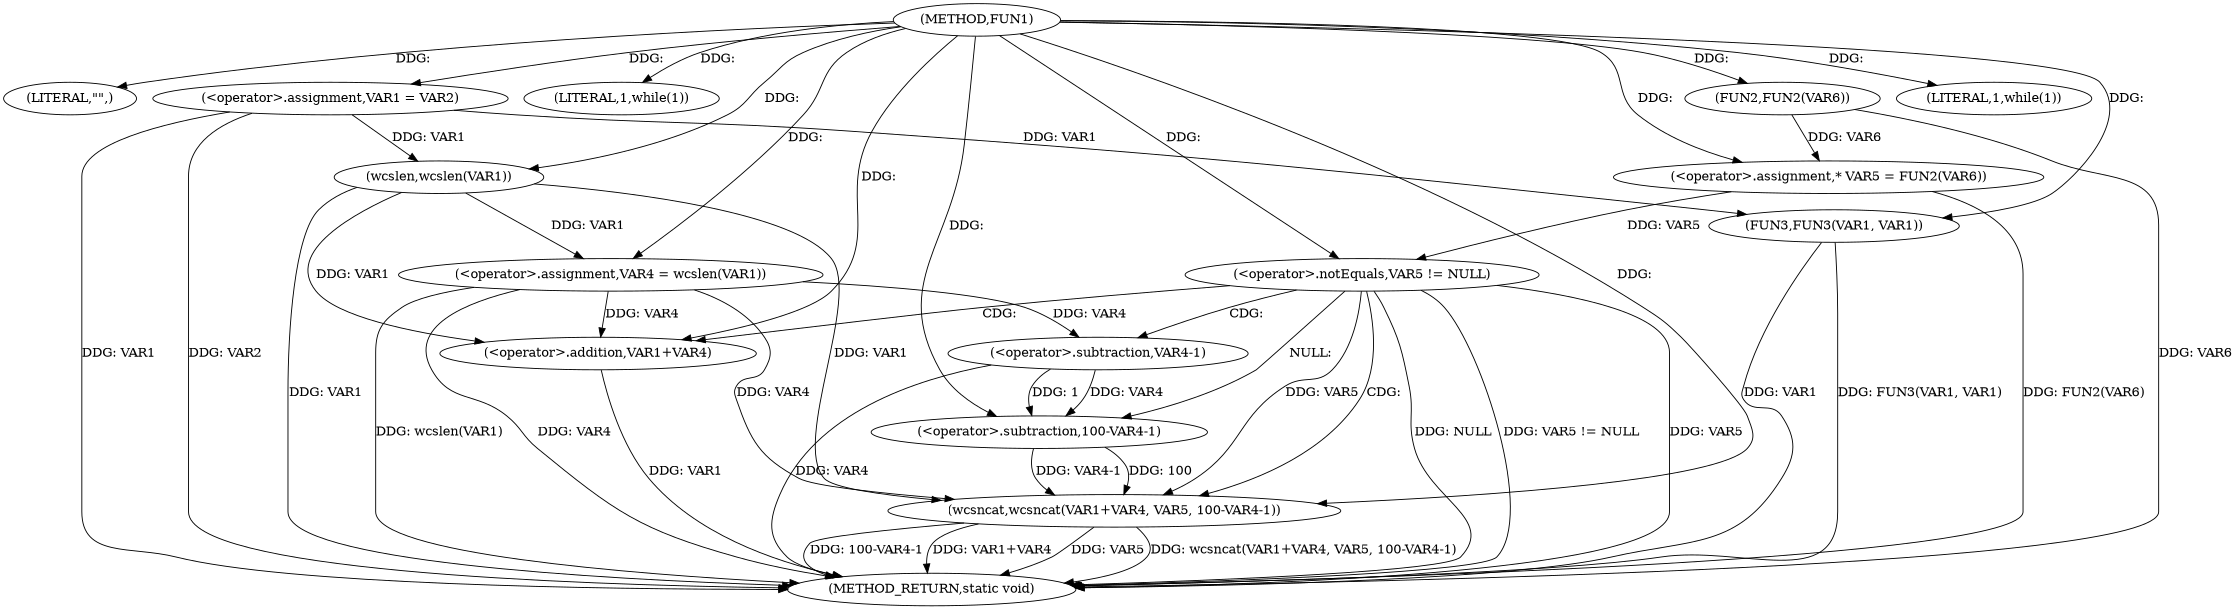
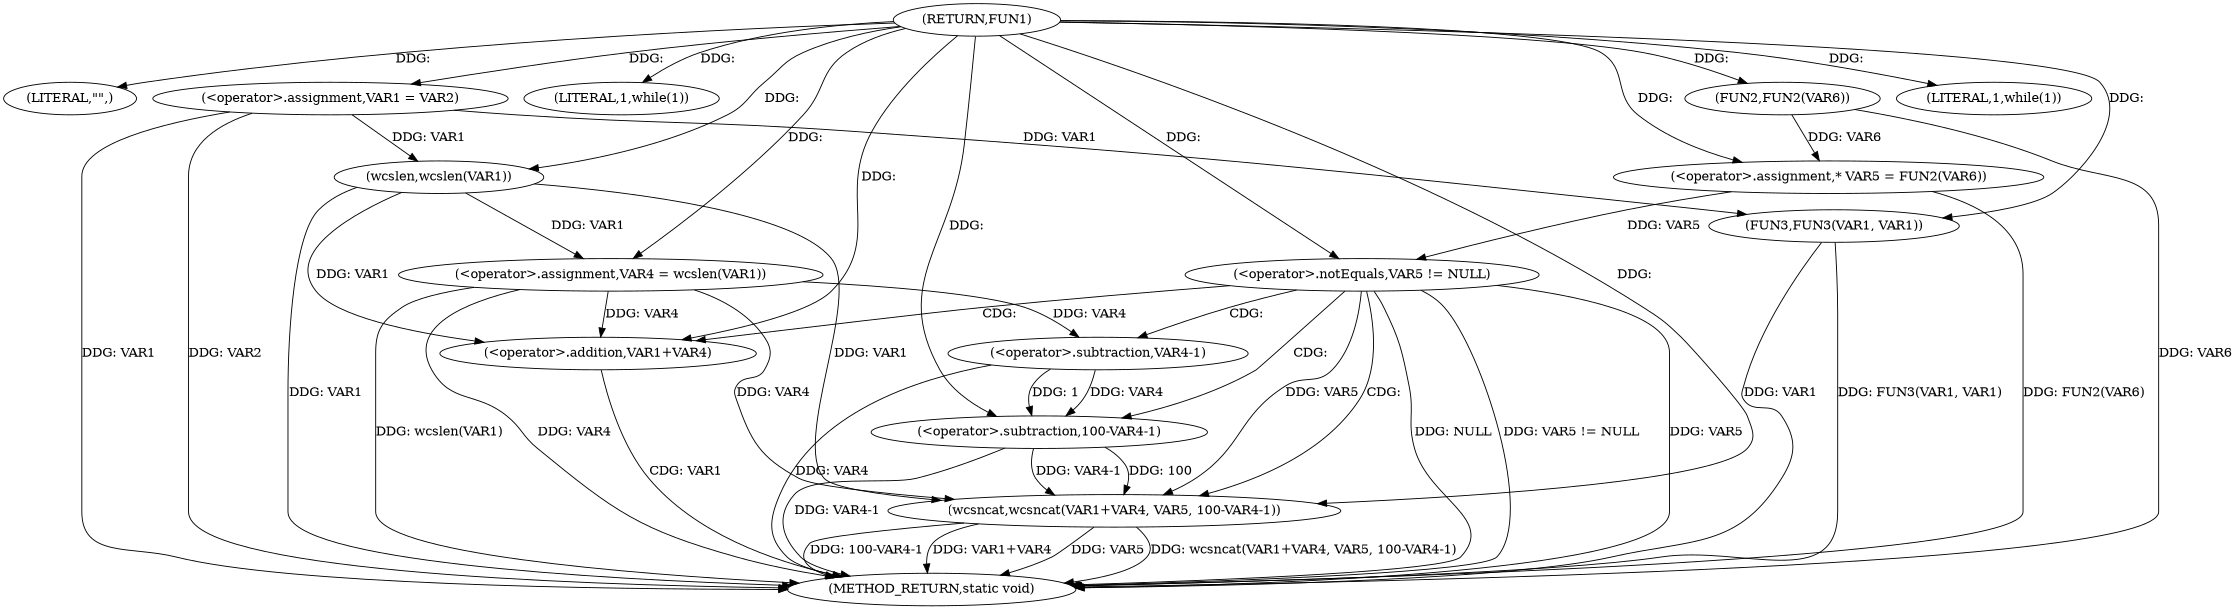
(977, 20) -> (977, 20)
(1313, 354) -> (1313, 354)
(686, 472) -> (686, 472)
none -> (852, 481)
